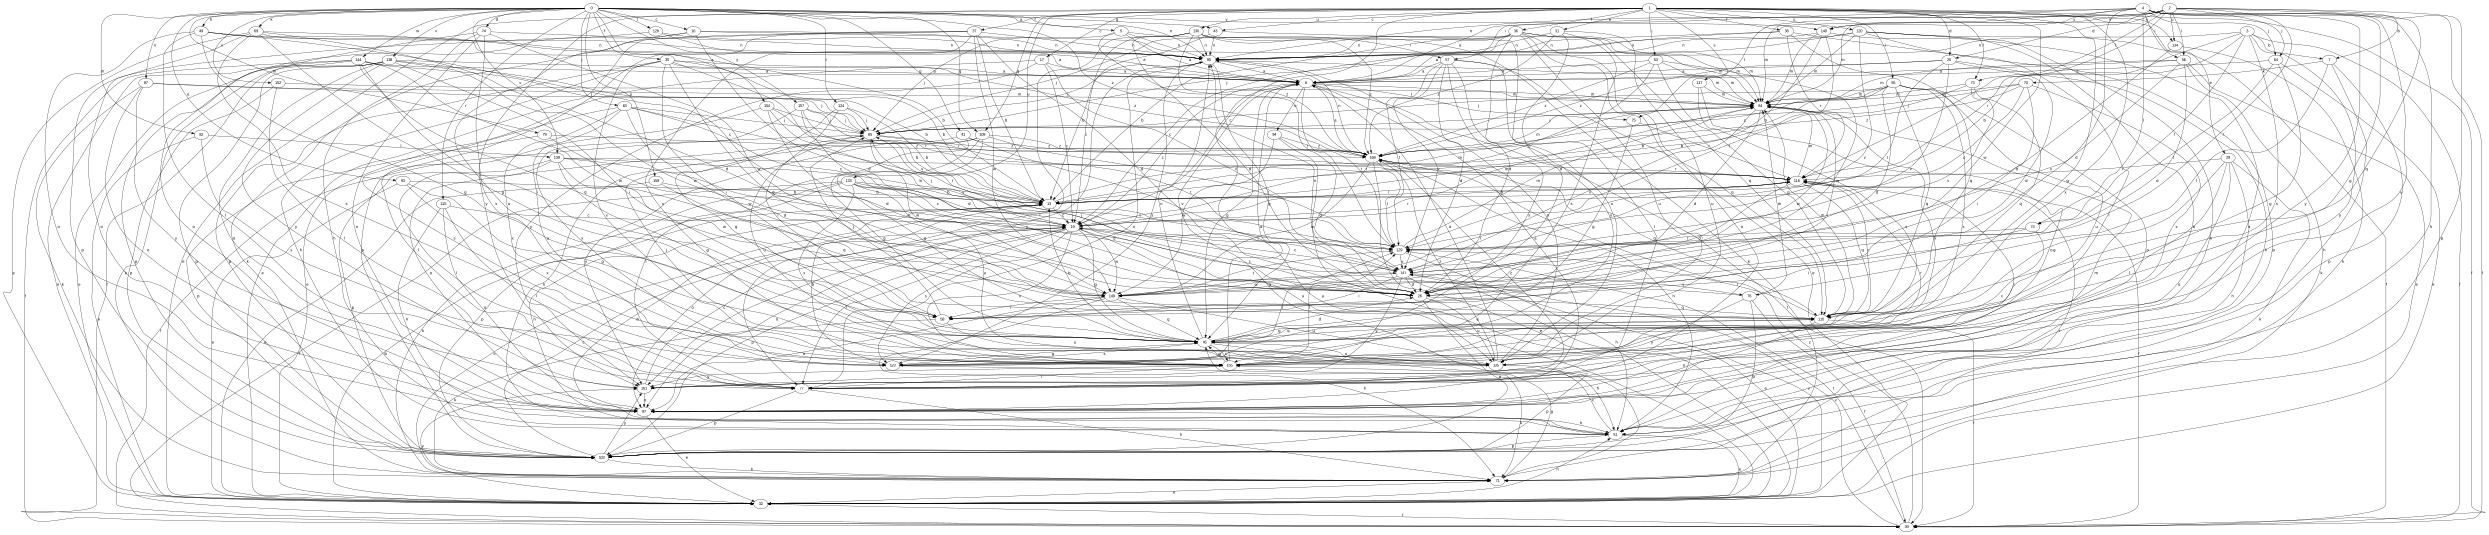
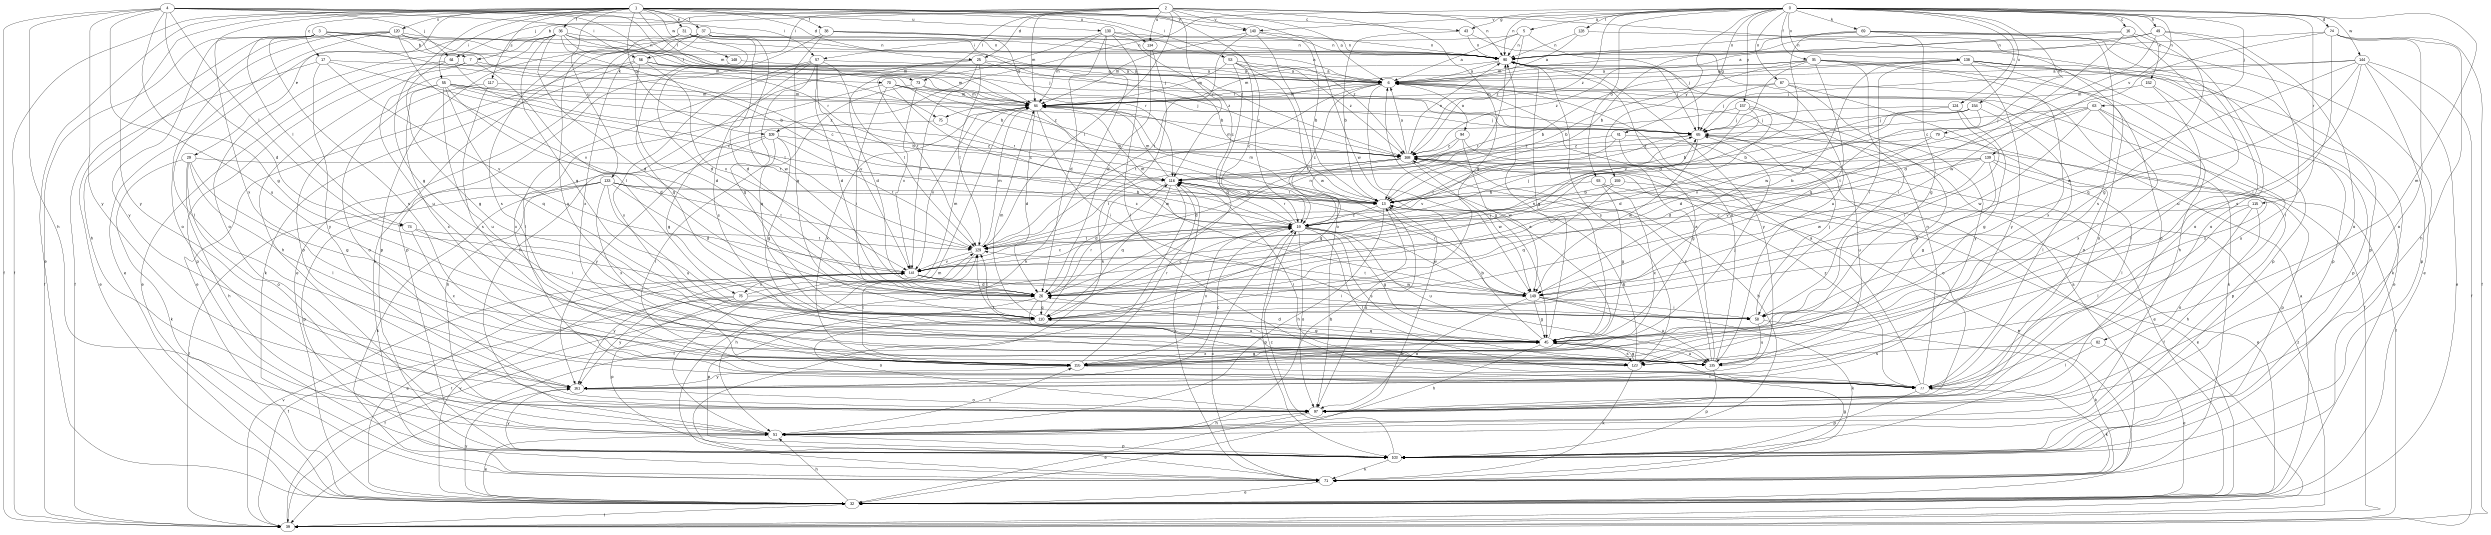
none -> (734, 60)
(378, 146) -> (2024, 377)
none -> (1797, 511)
